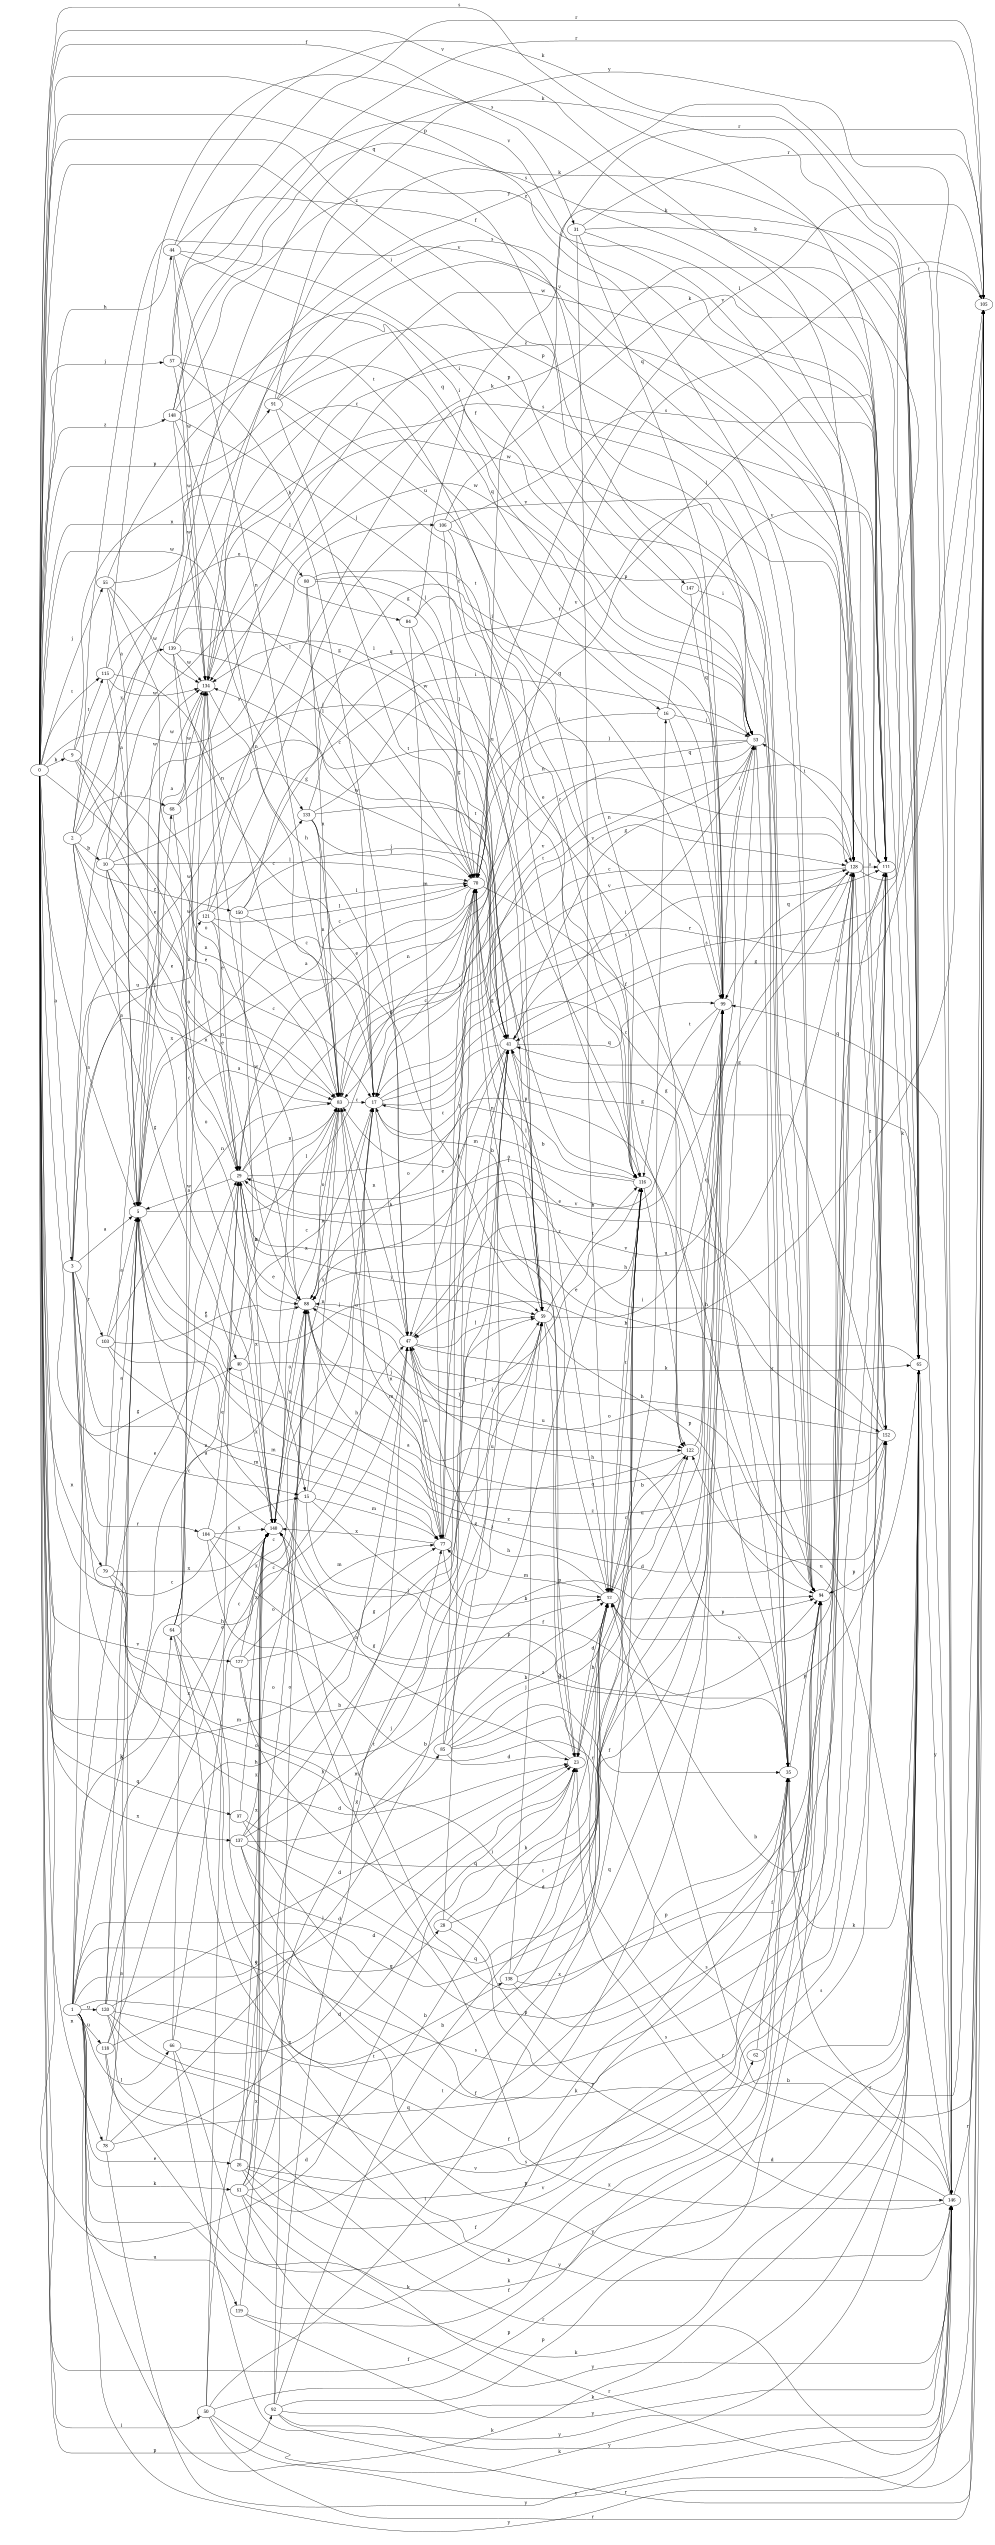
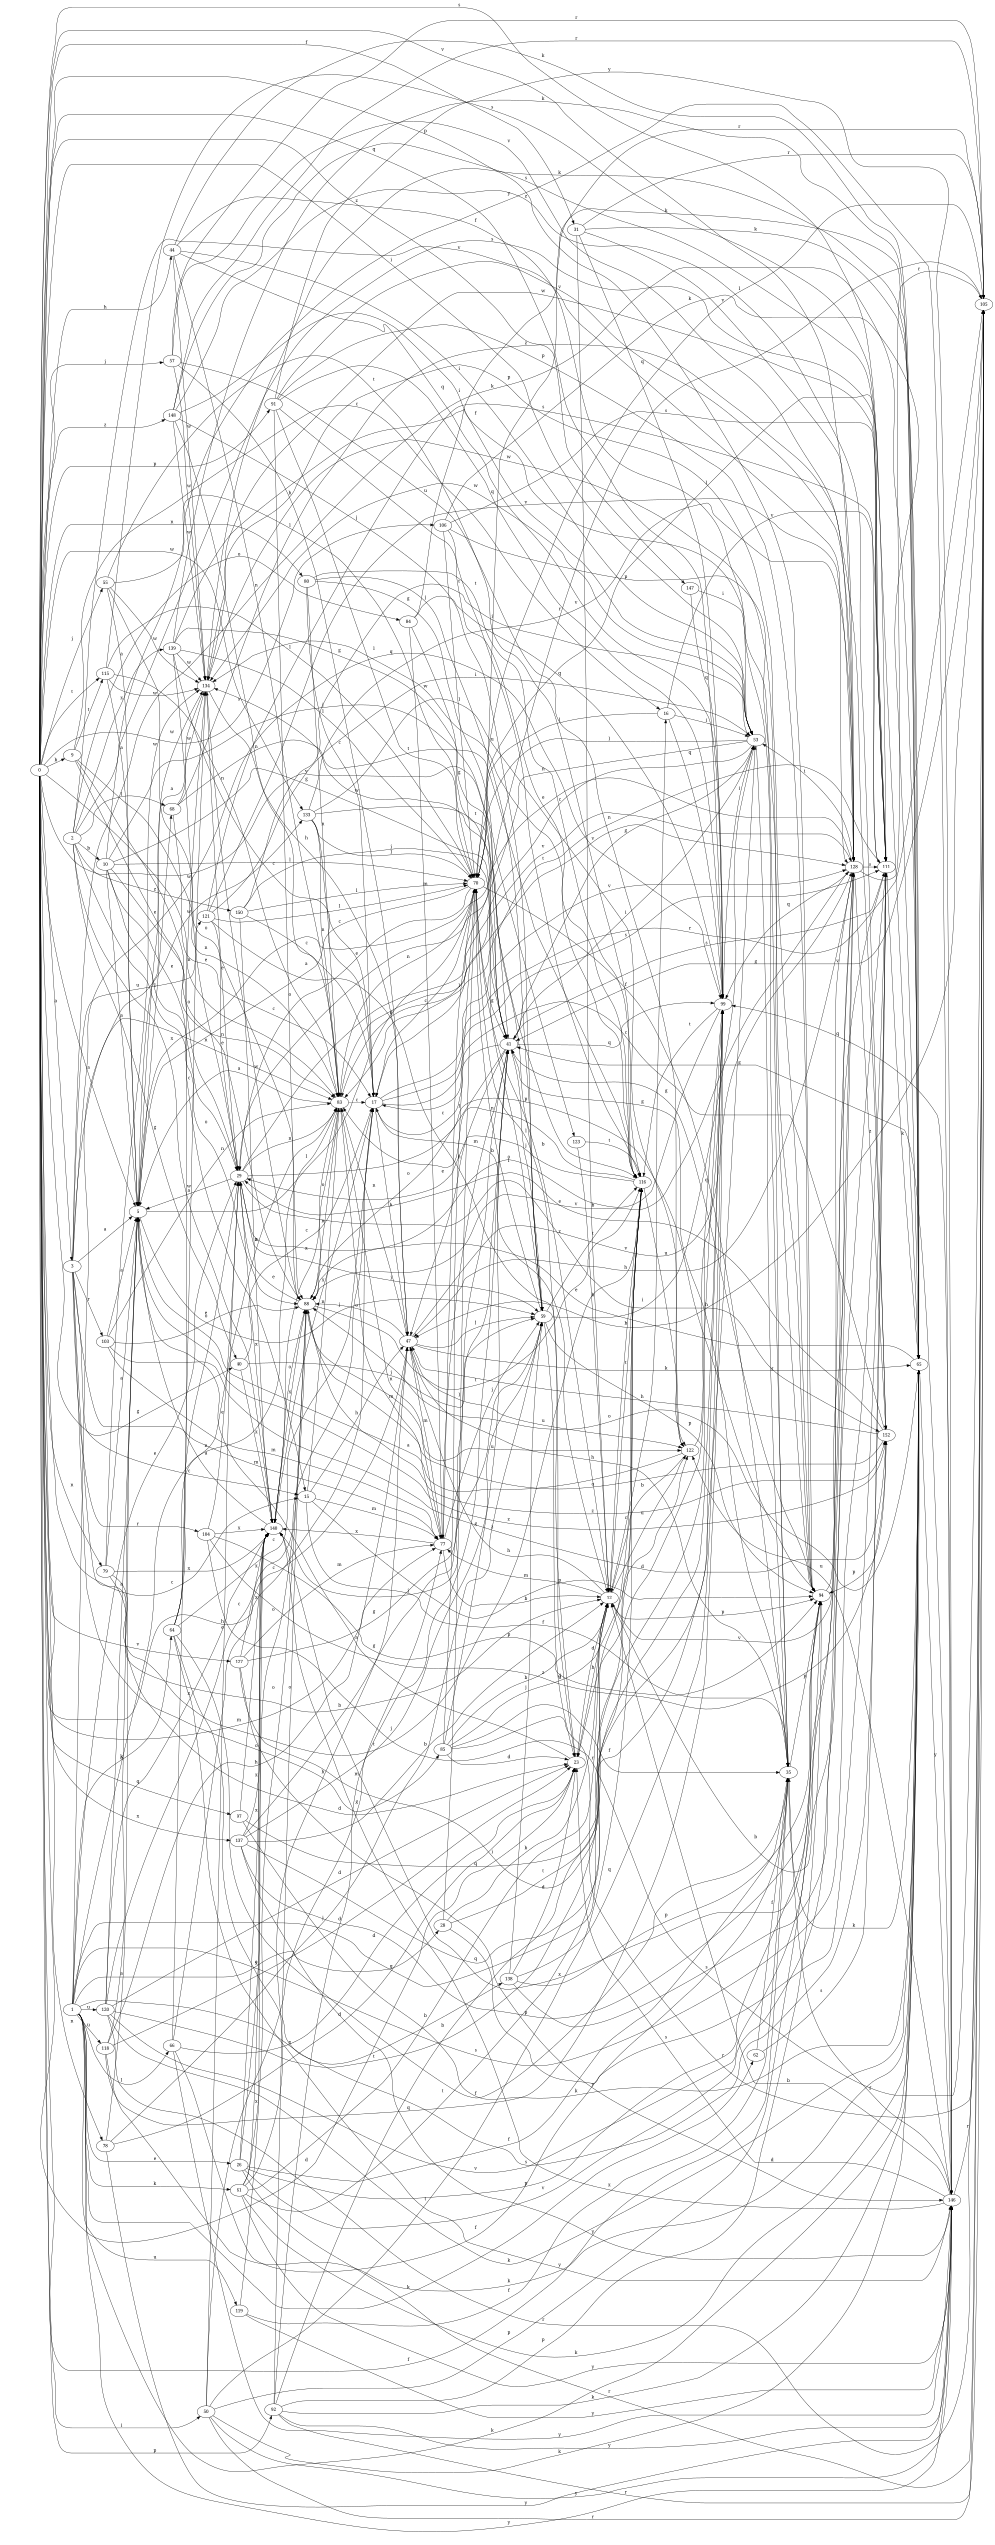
none -> (285, 853)
(559, 892) -> none
none -> (576, 1142)
